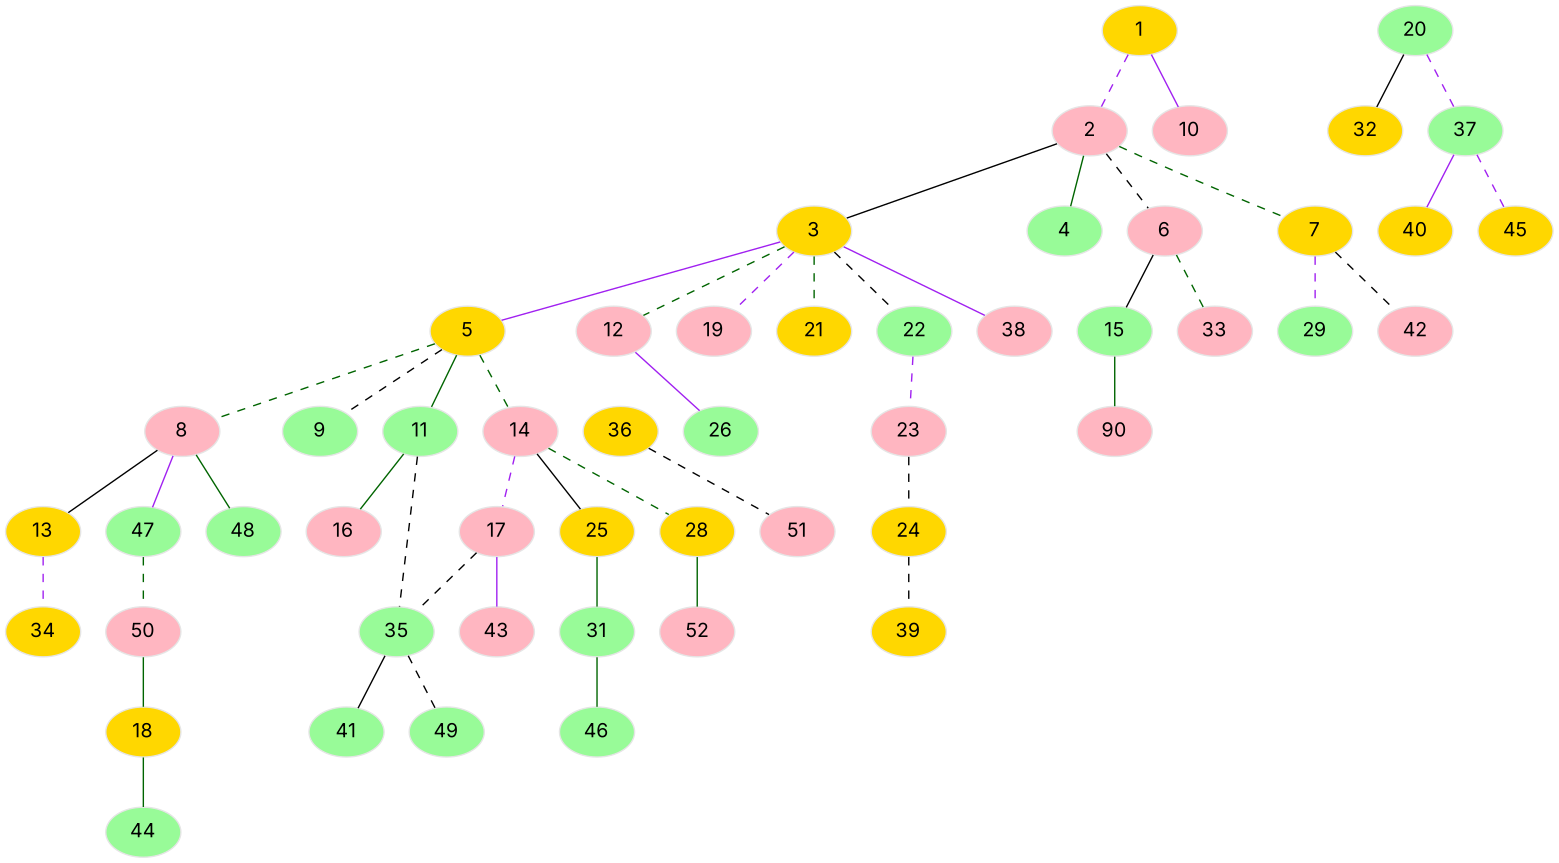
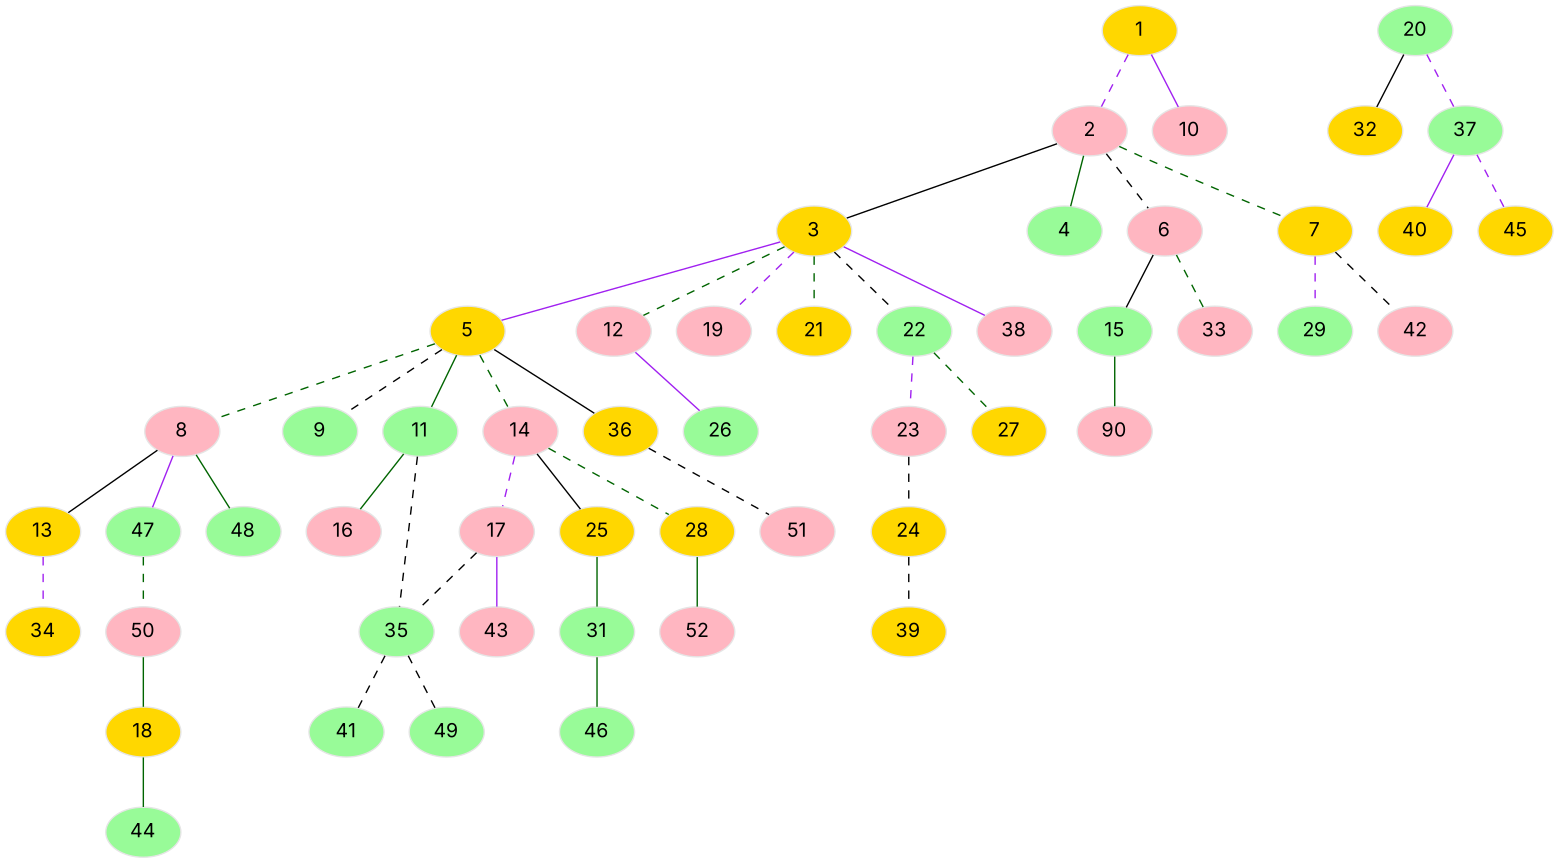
none -> (544, 381)
none -> (1009, 431)
(372, 682) -> (372, 682)
